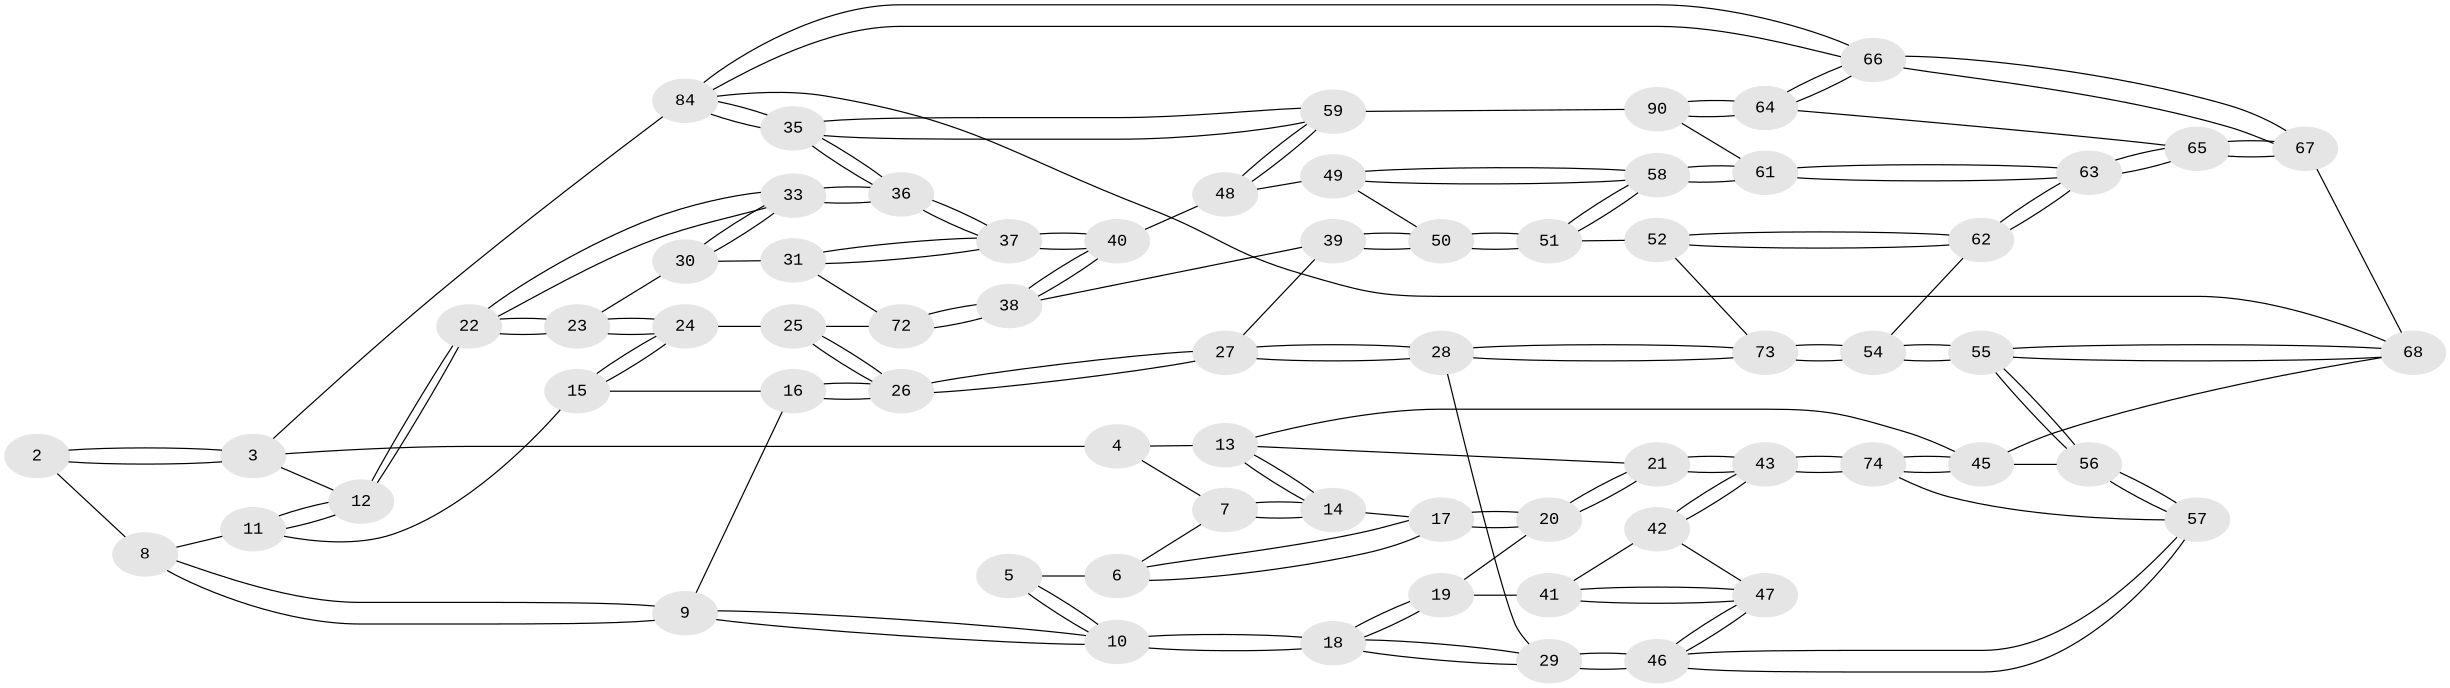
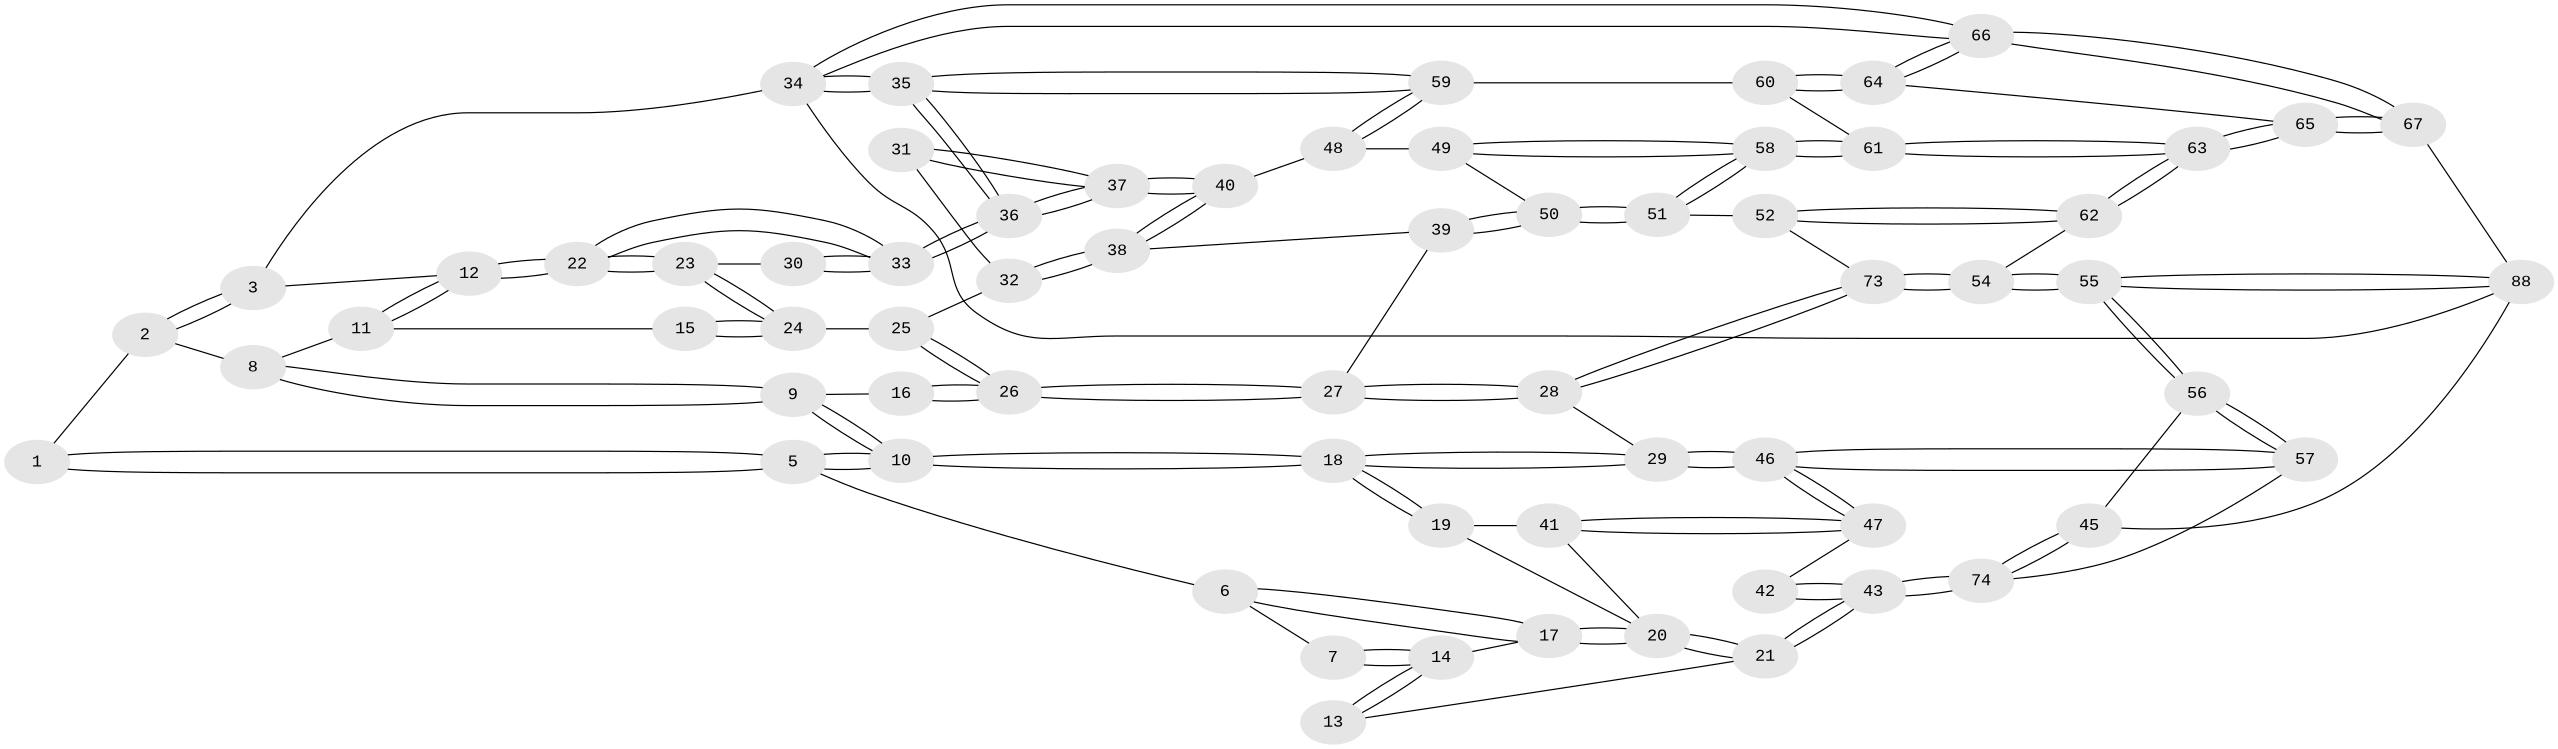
(685, 101) -> (793, 84)
(1657, 109) -> (1765, 83)
(739, 261) -> none
(901, 326) -> (1009, 281)
(2413, 353) -> (2521, 282)
(685, 391) -> none
(1607, 409) -> none
(1117, 446) -> none
none -> (37, 462)
(1603, 562) -> (1603, 581)
